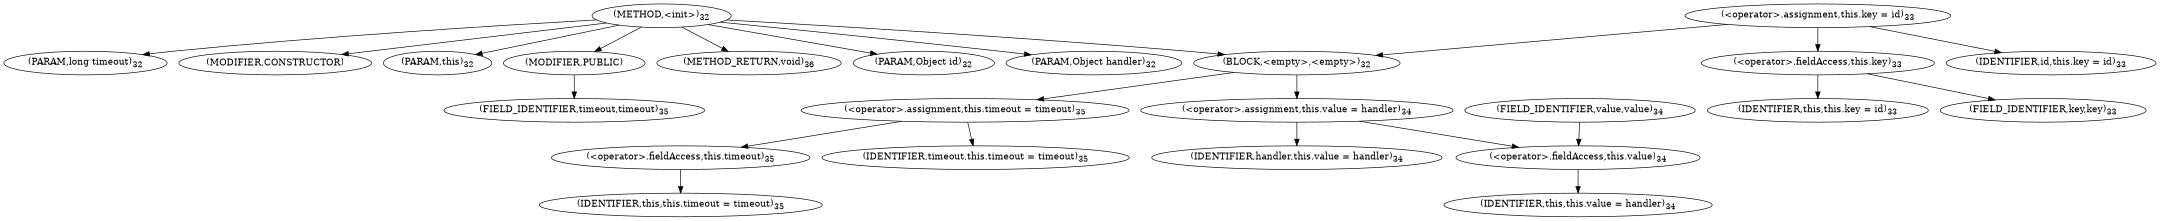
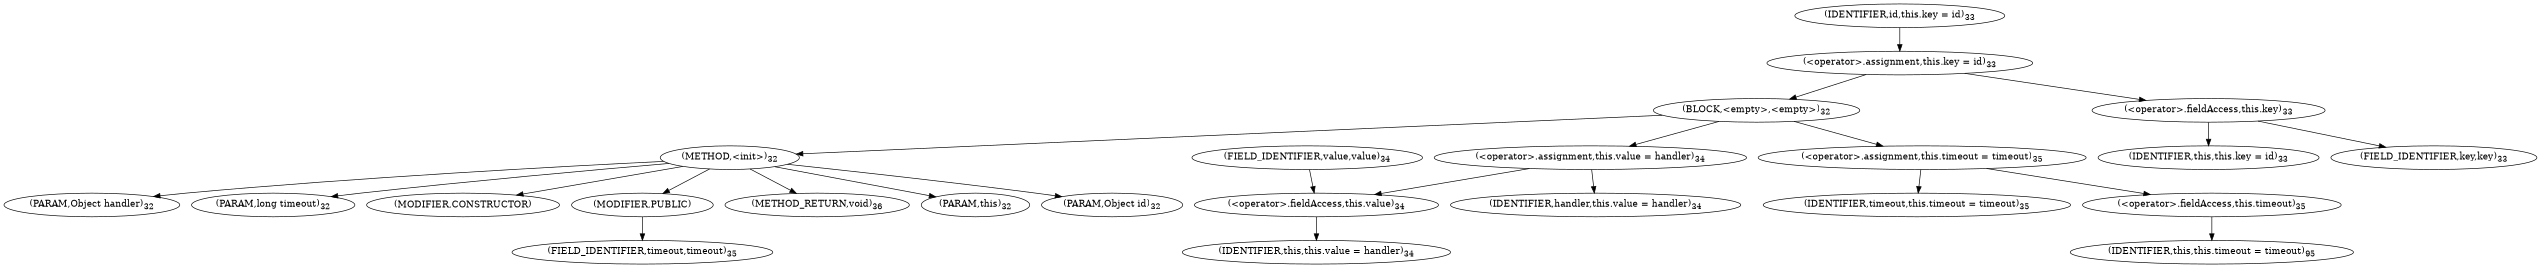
(972, 35) -> (1233, 134)
(1932, 39) -> (1900, 36)
(779, 204) -> (2310, 251)
